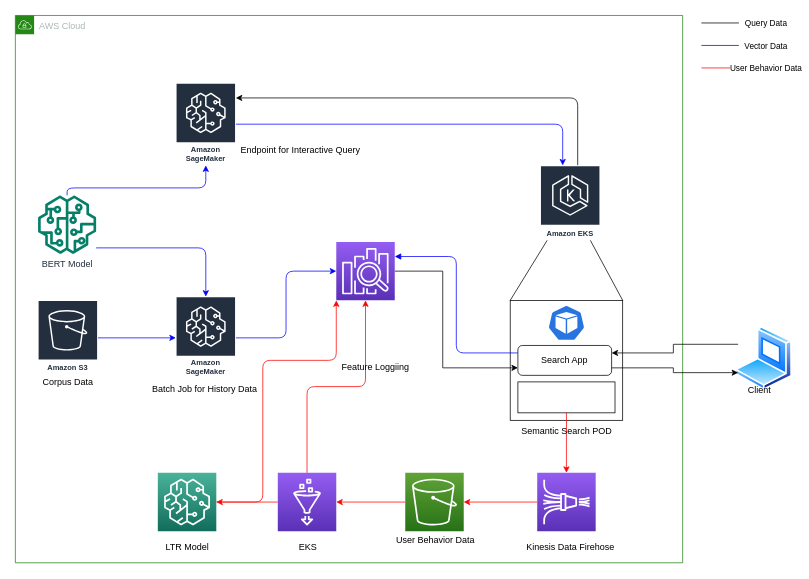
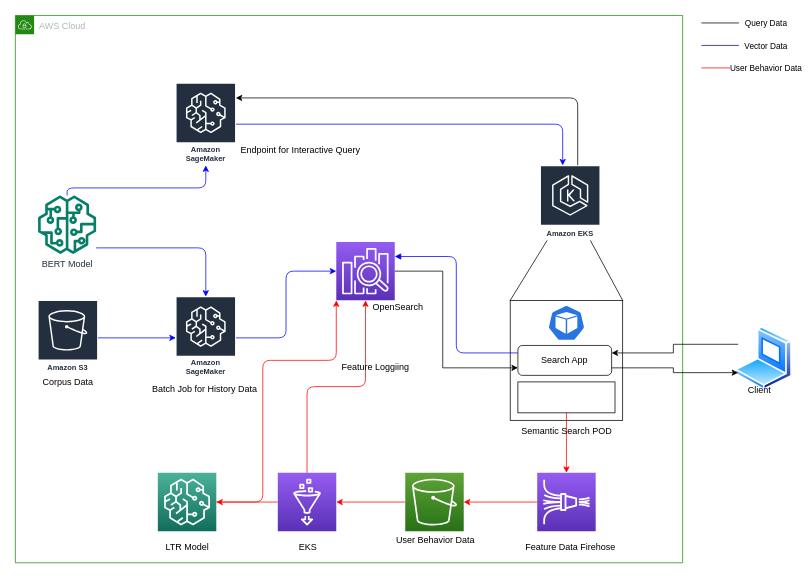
none -> (398, 308)
(571, 548) -> (571, 548)
